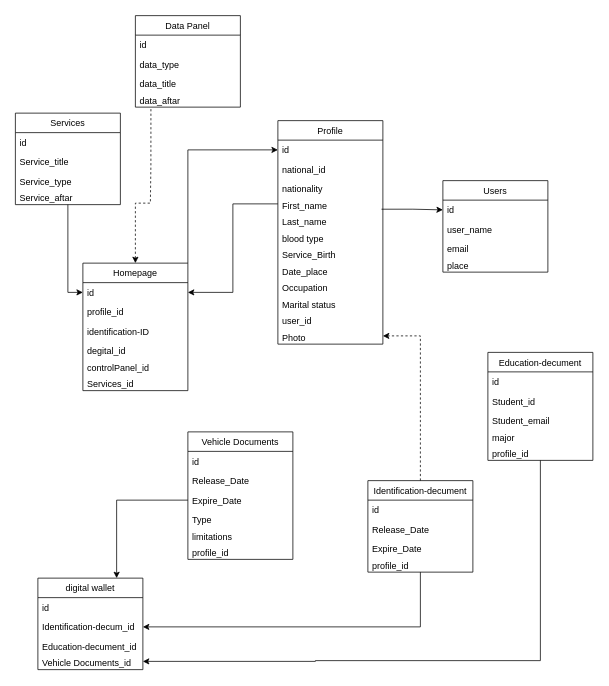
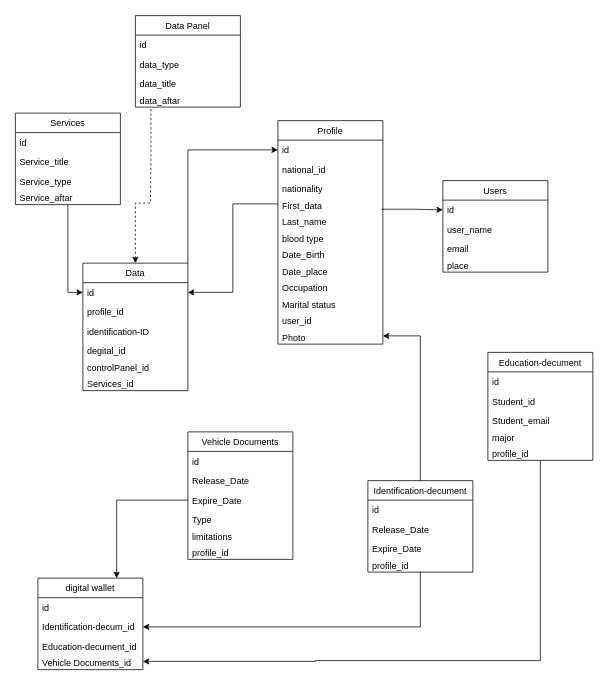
(306, 206) -> (306, 206)
(312, 255) -> (306, 255)
(135, 273) -> (135, 273)
(420, 391) -> (420, 391)
